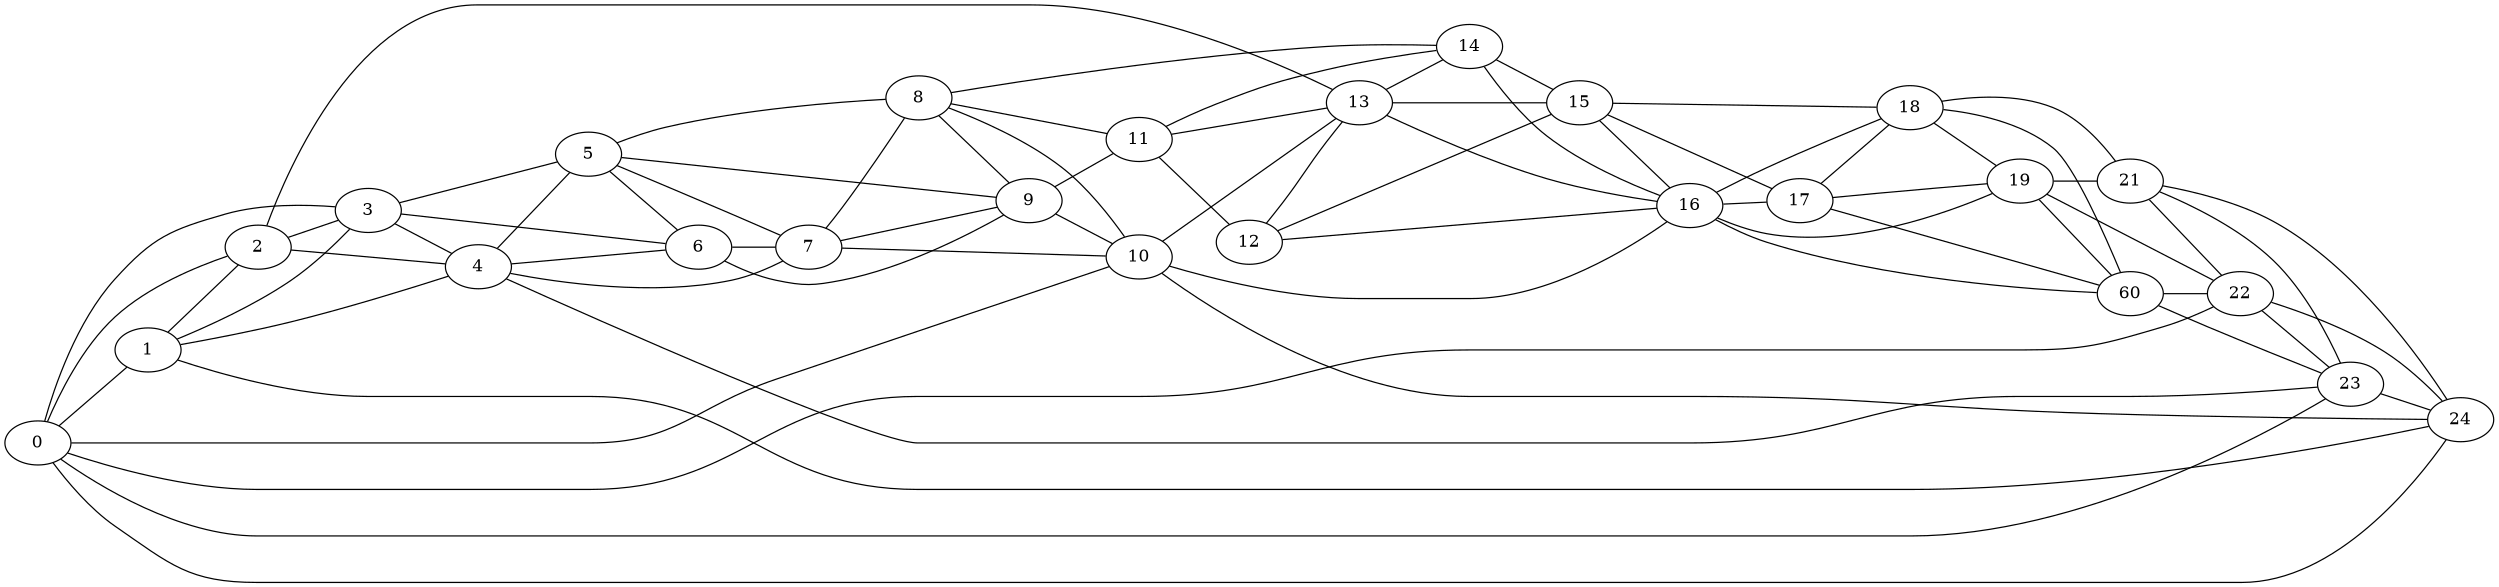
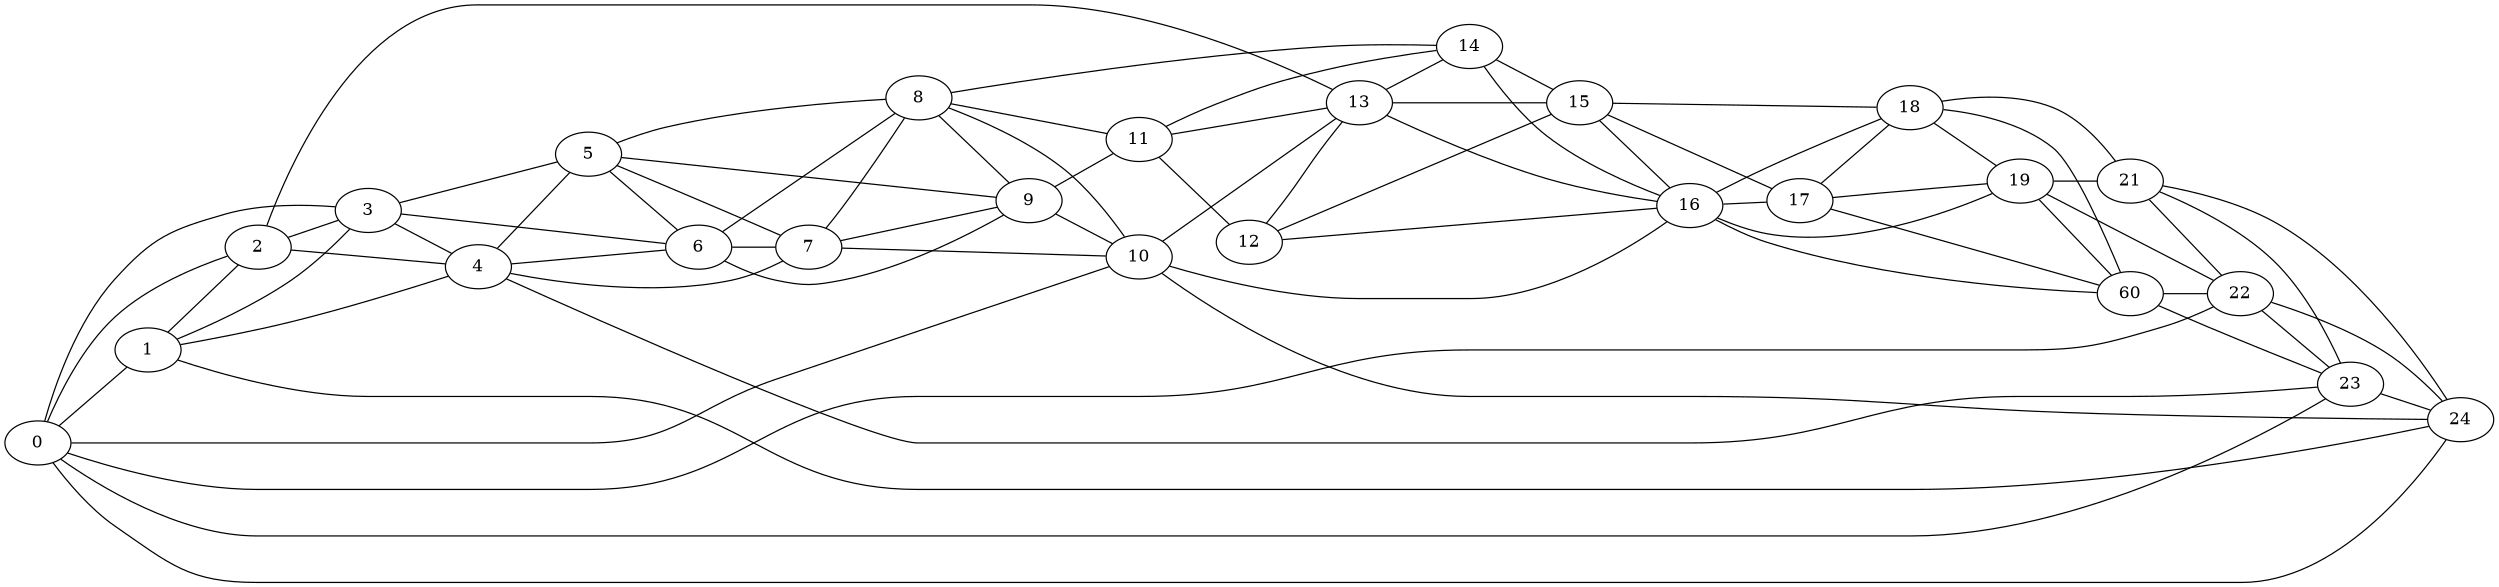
none -> (813, 170)
